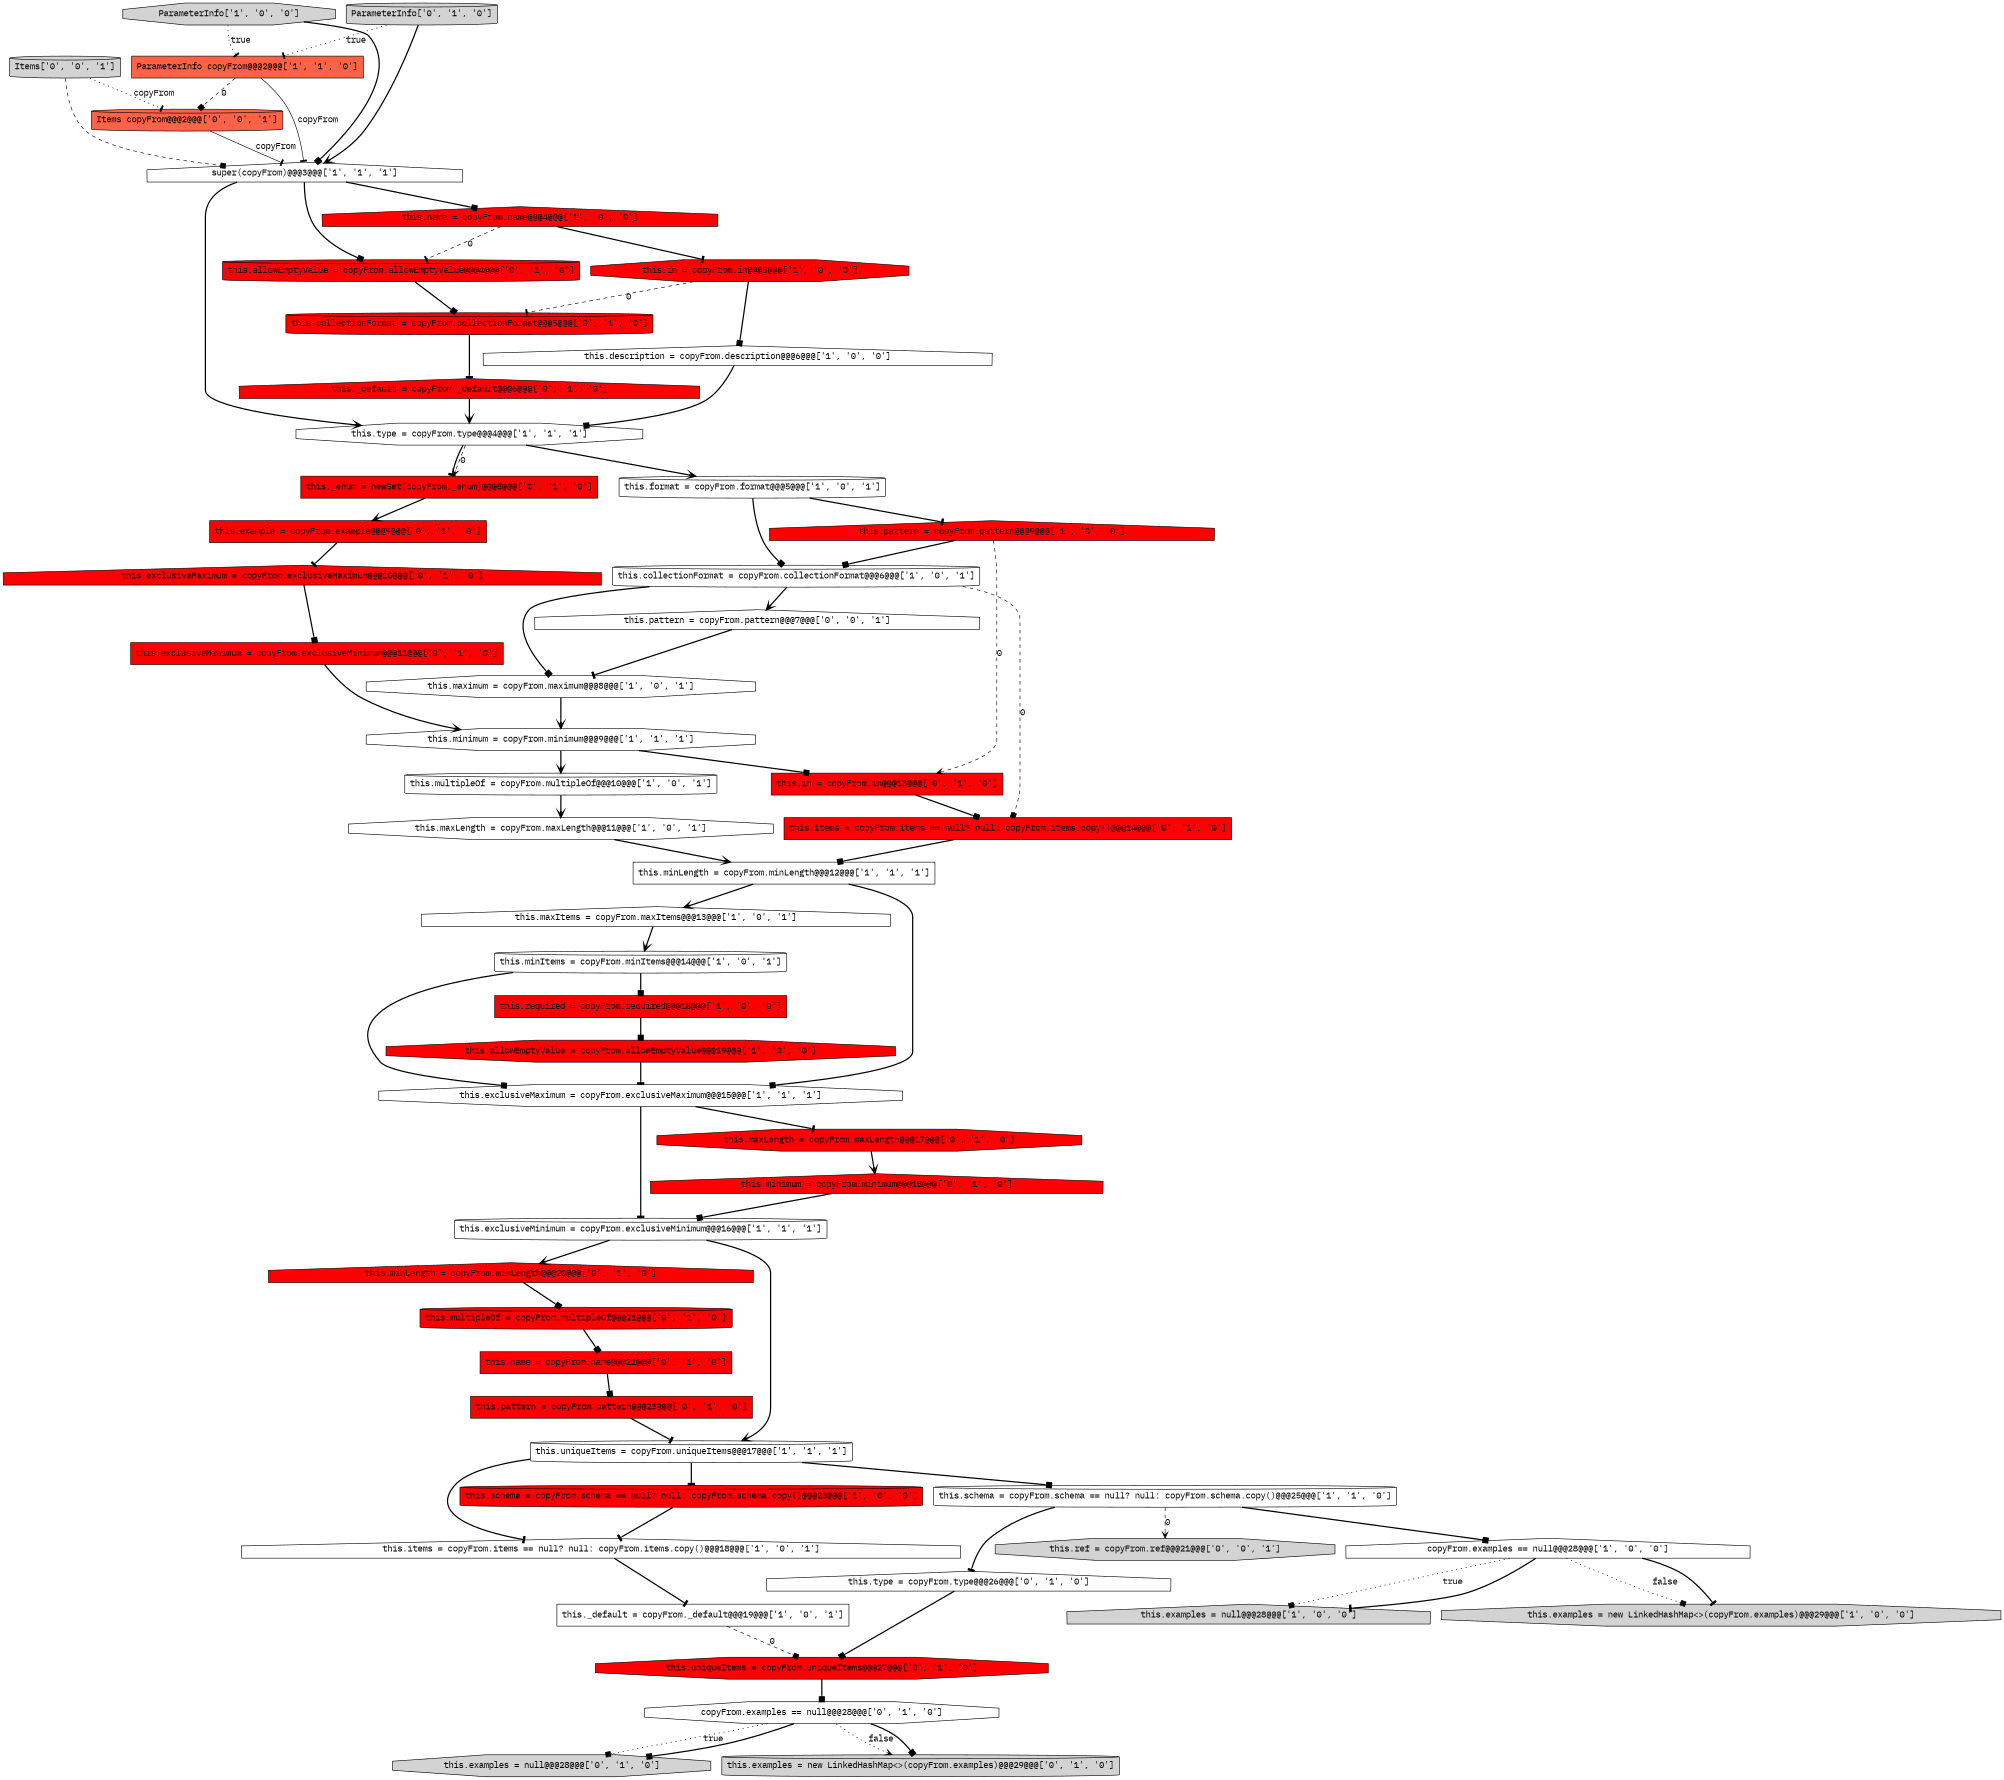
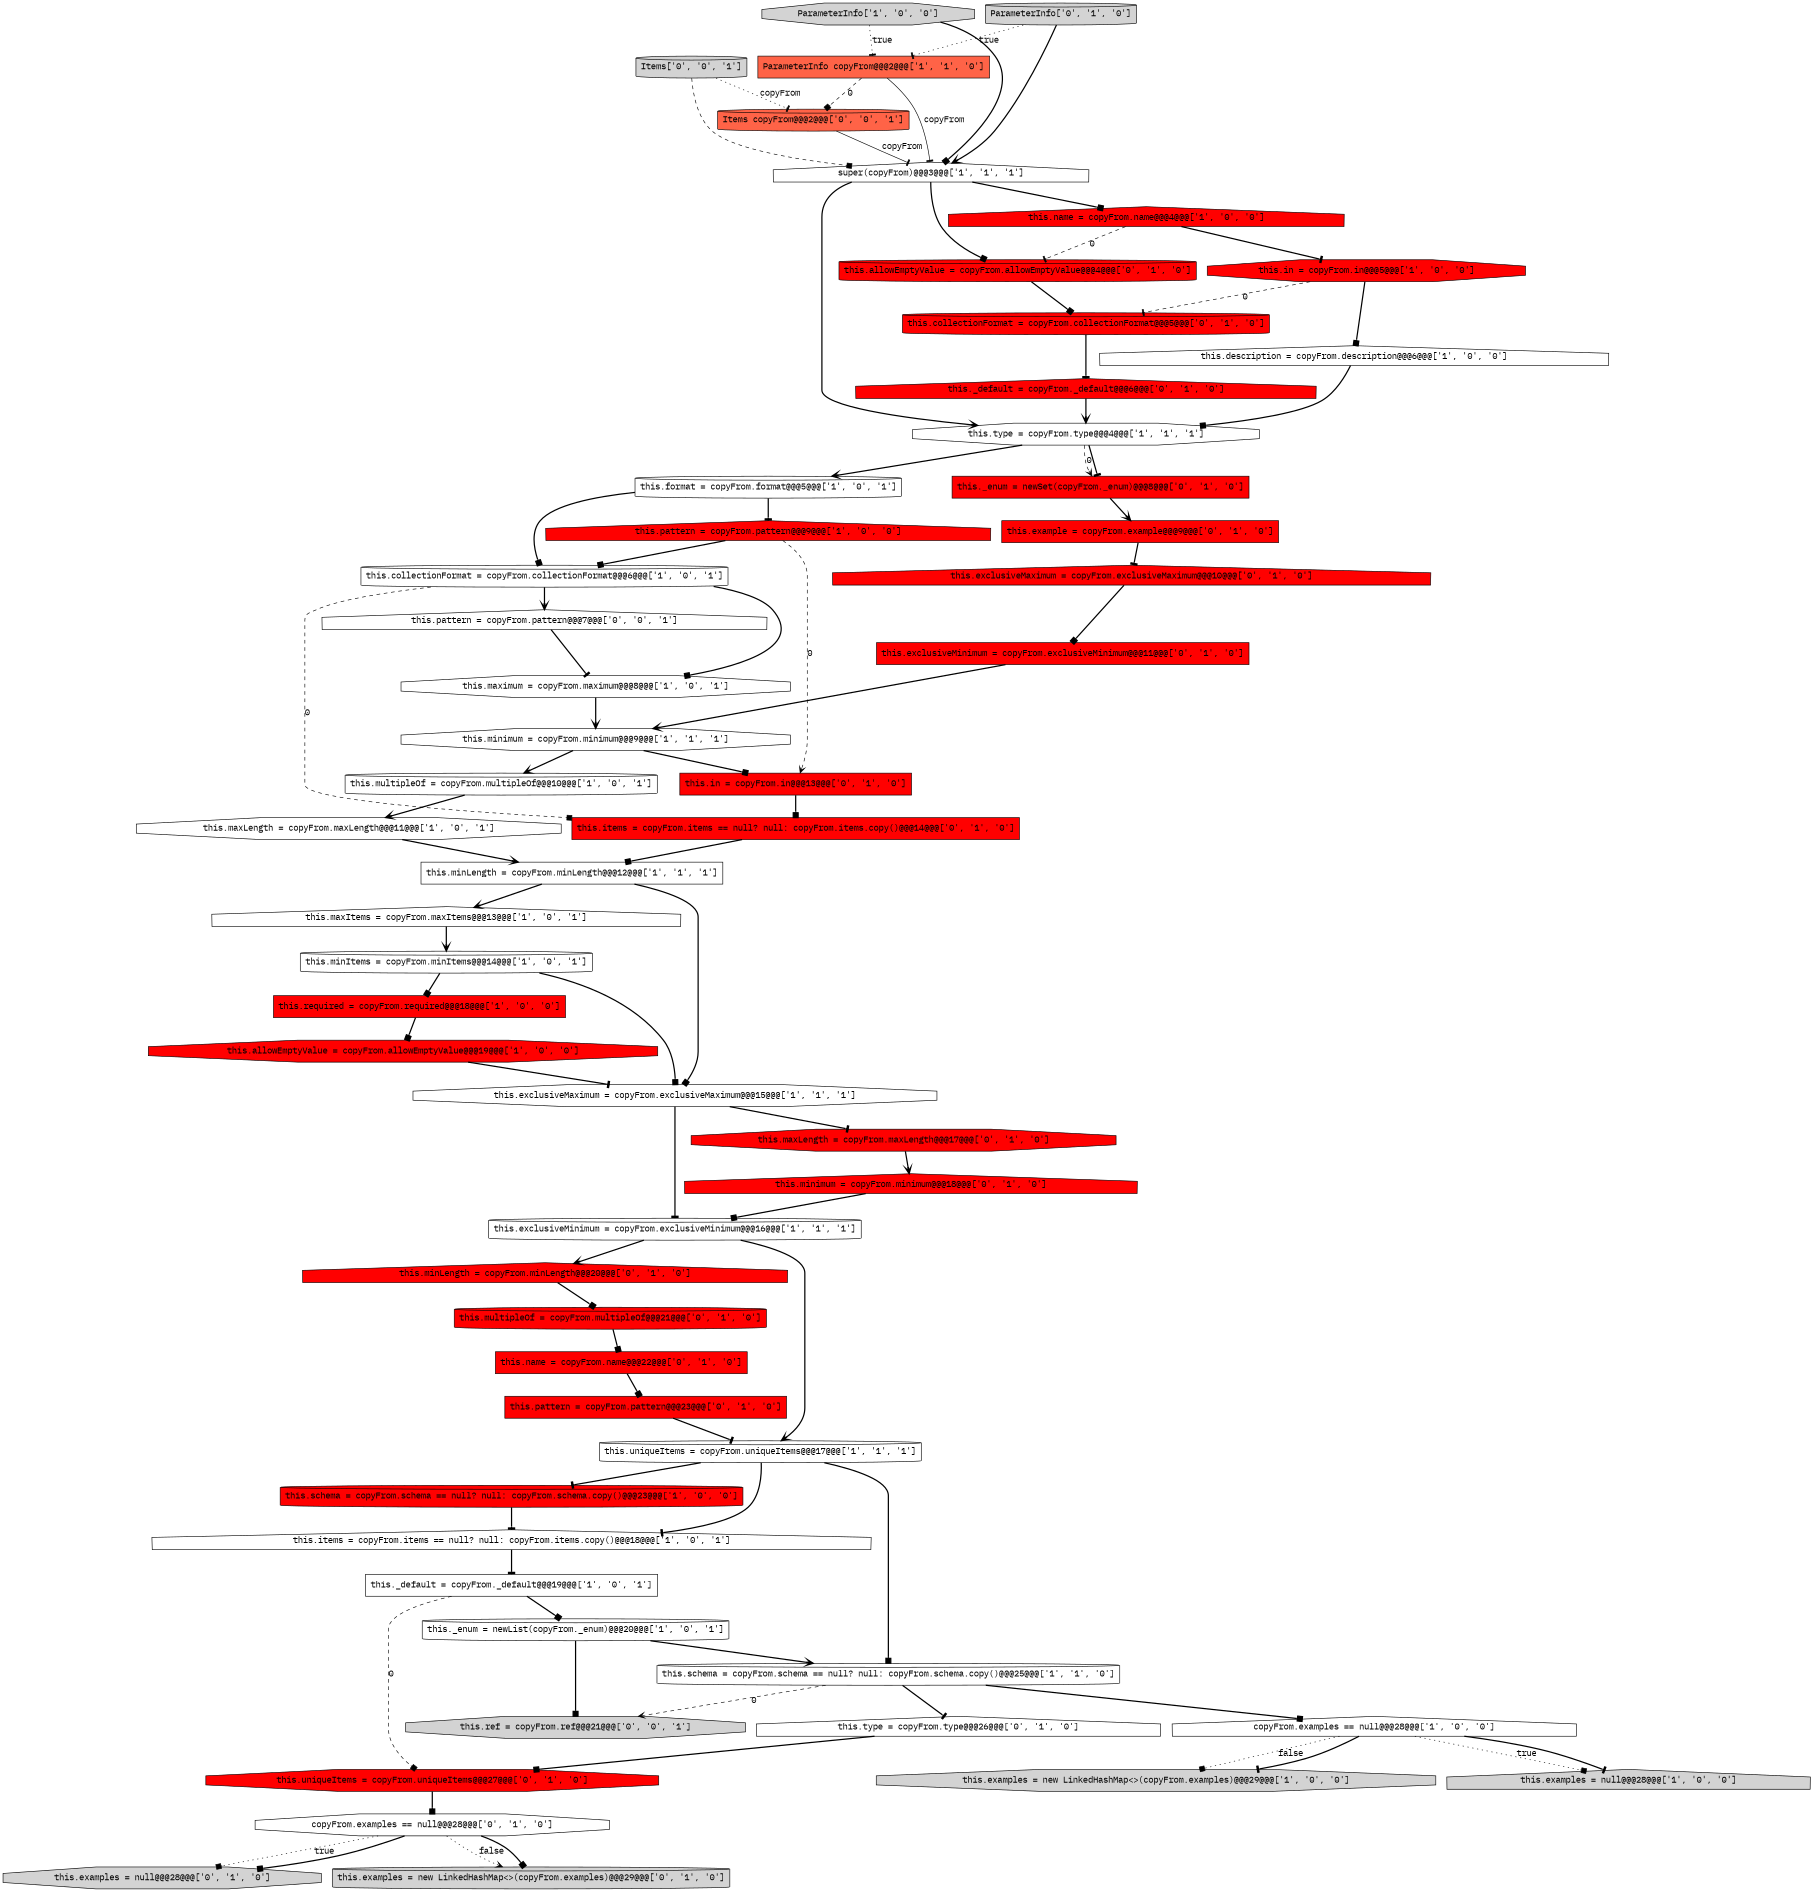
none -> (576, 1630)
